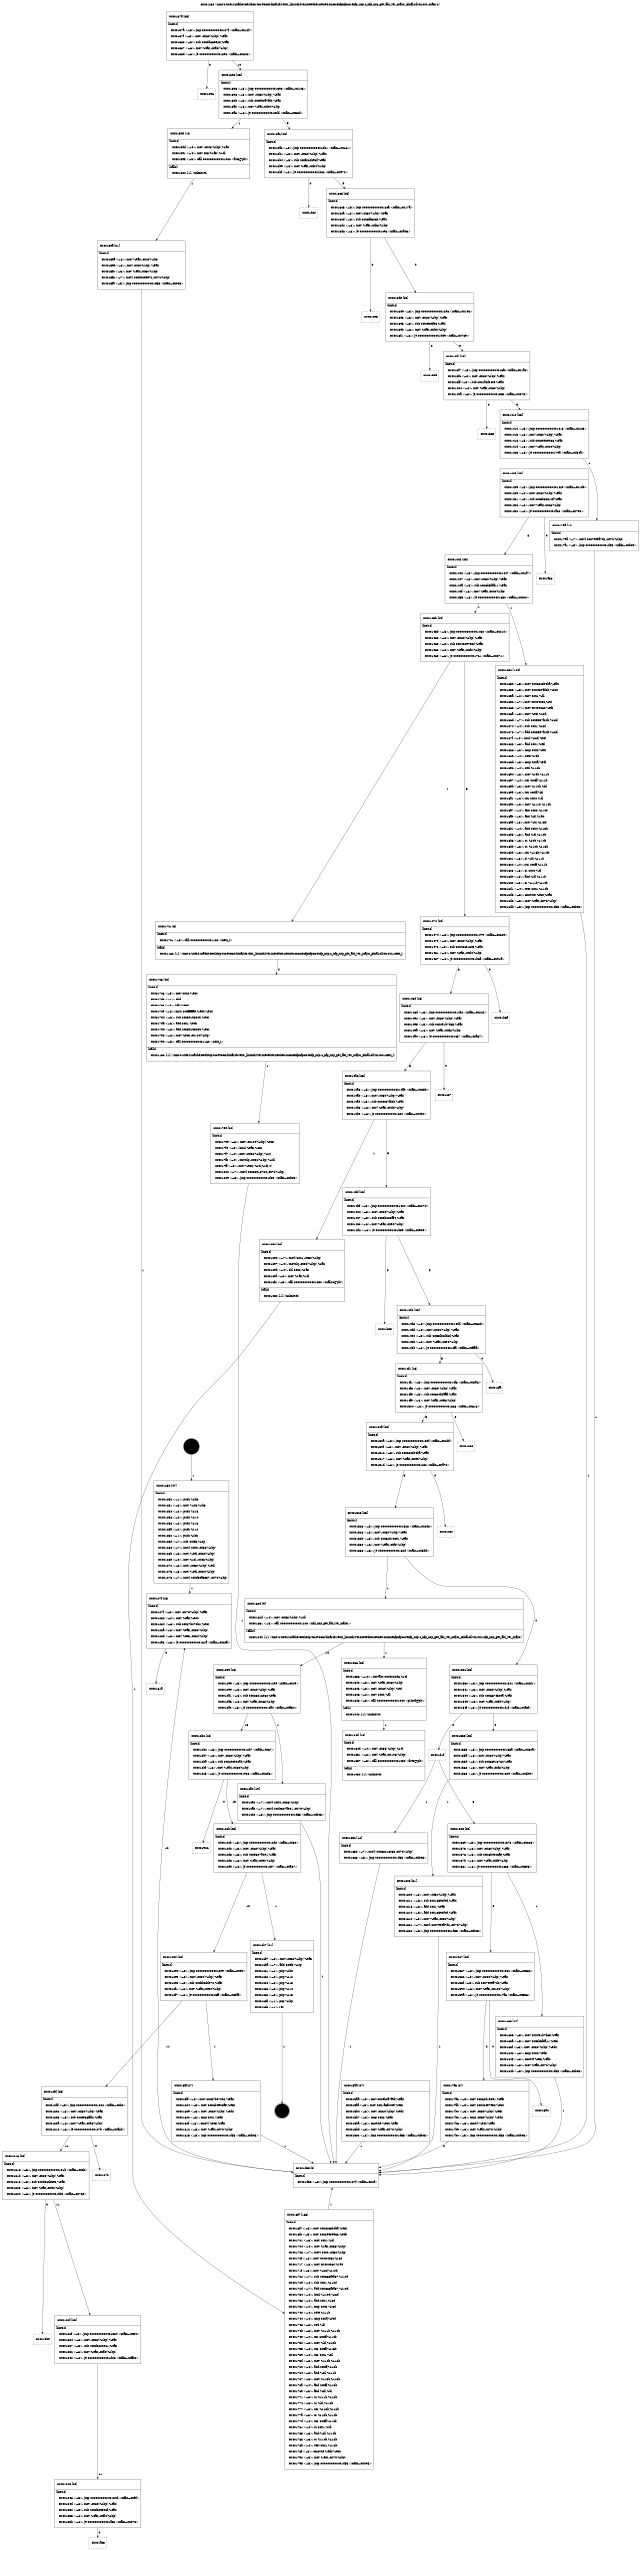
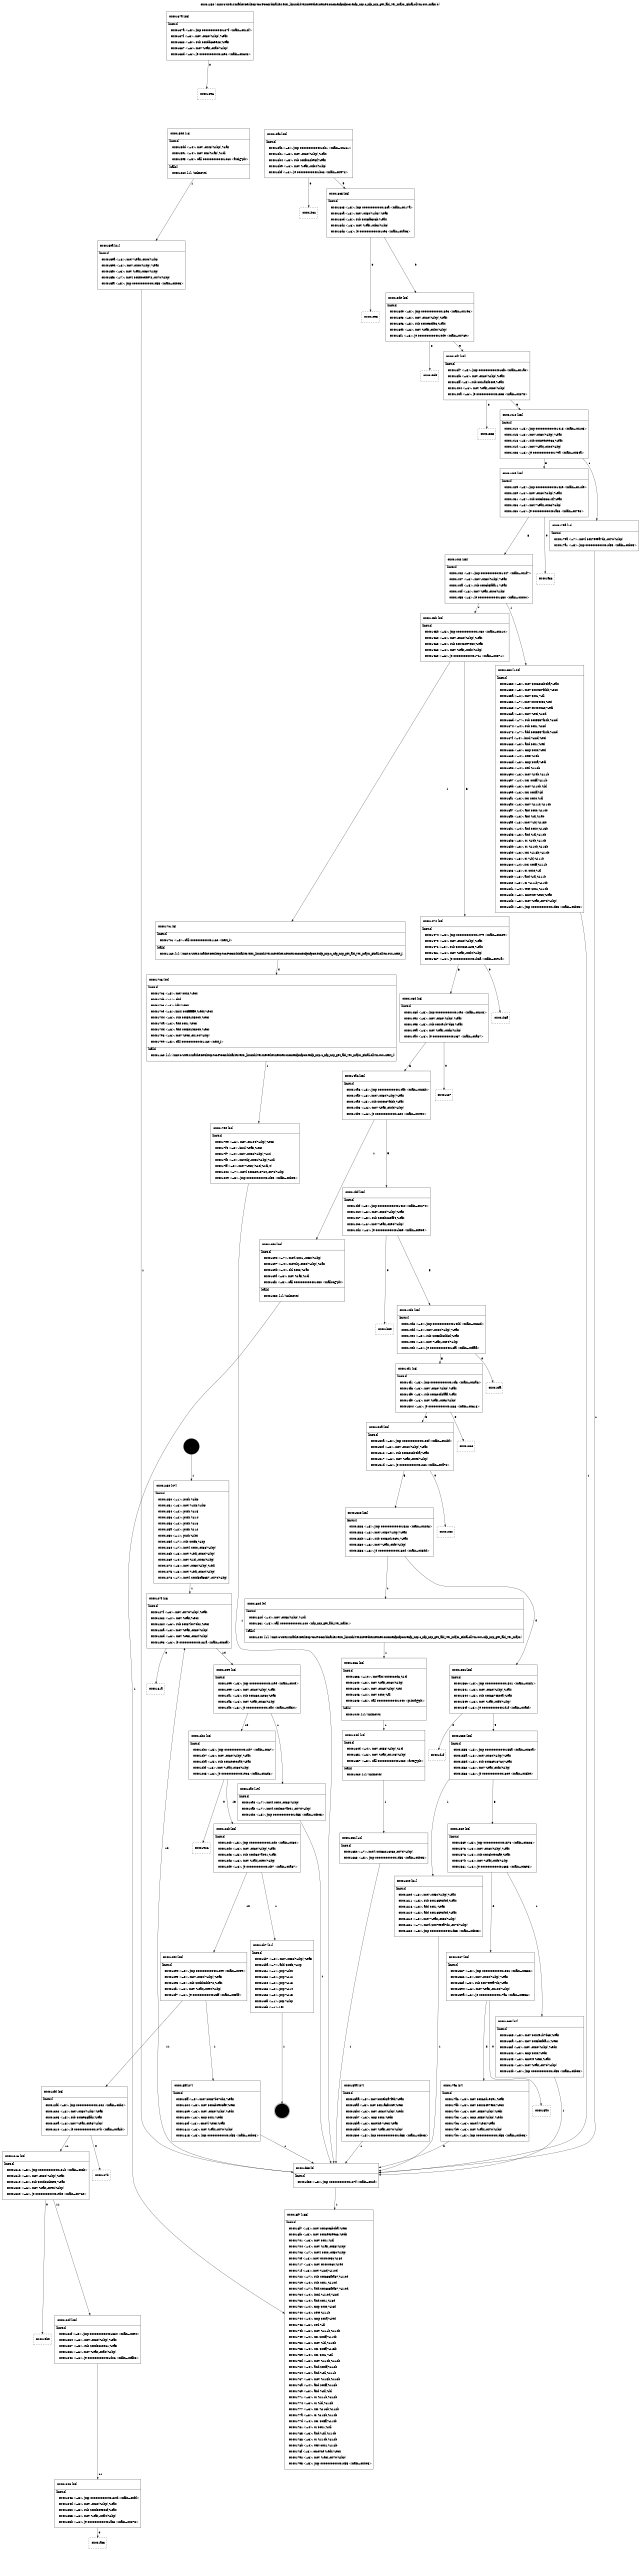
(263, 94) -> none
none -> (544, 462)
(323, 1654) -> (224, 1656)
(454, 1792) -> (493, 1801)
(417, 1797) -> (384, 1806)
(330, 2199) -> (335, 2198)
